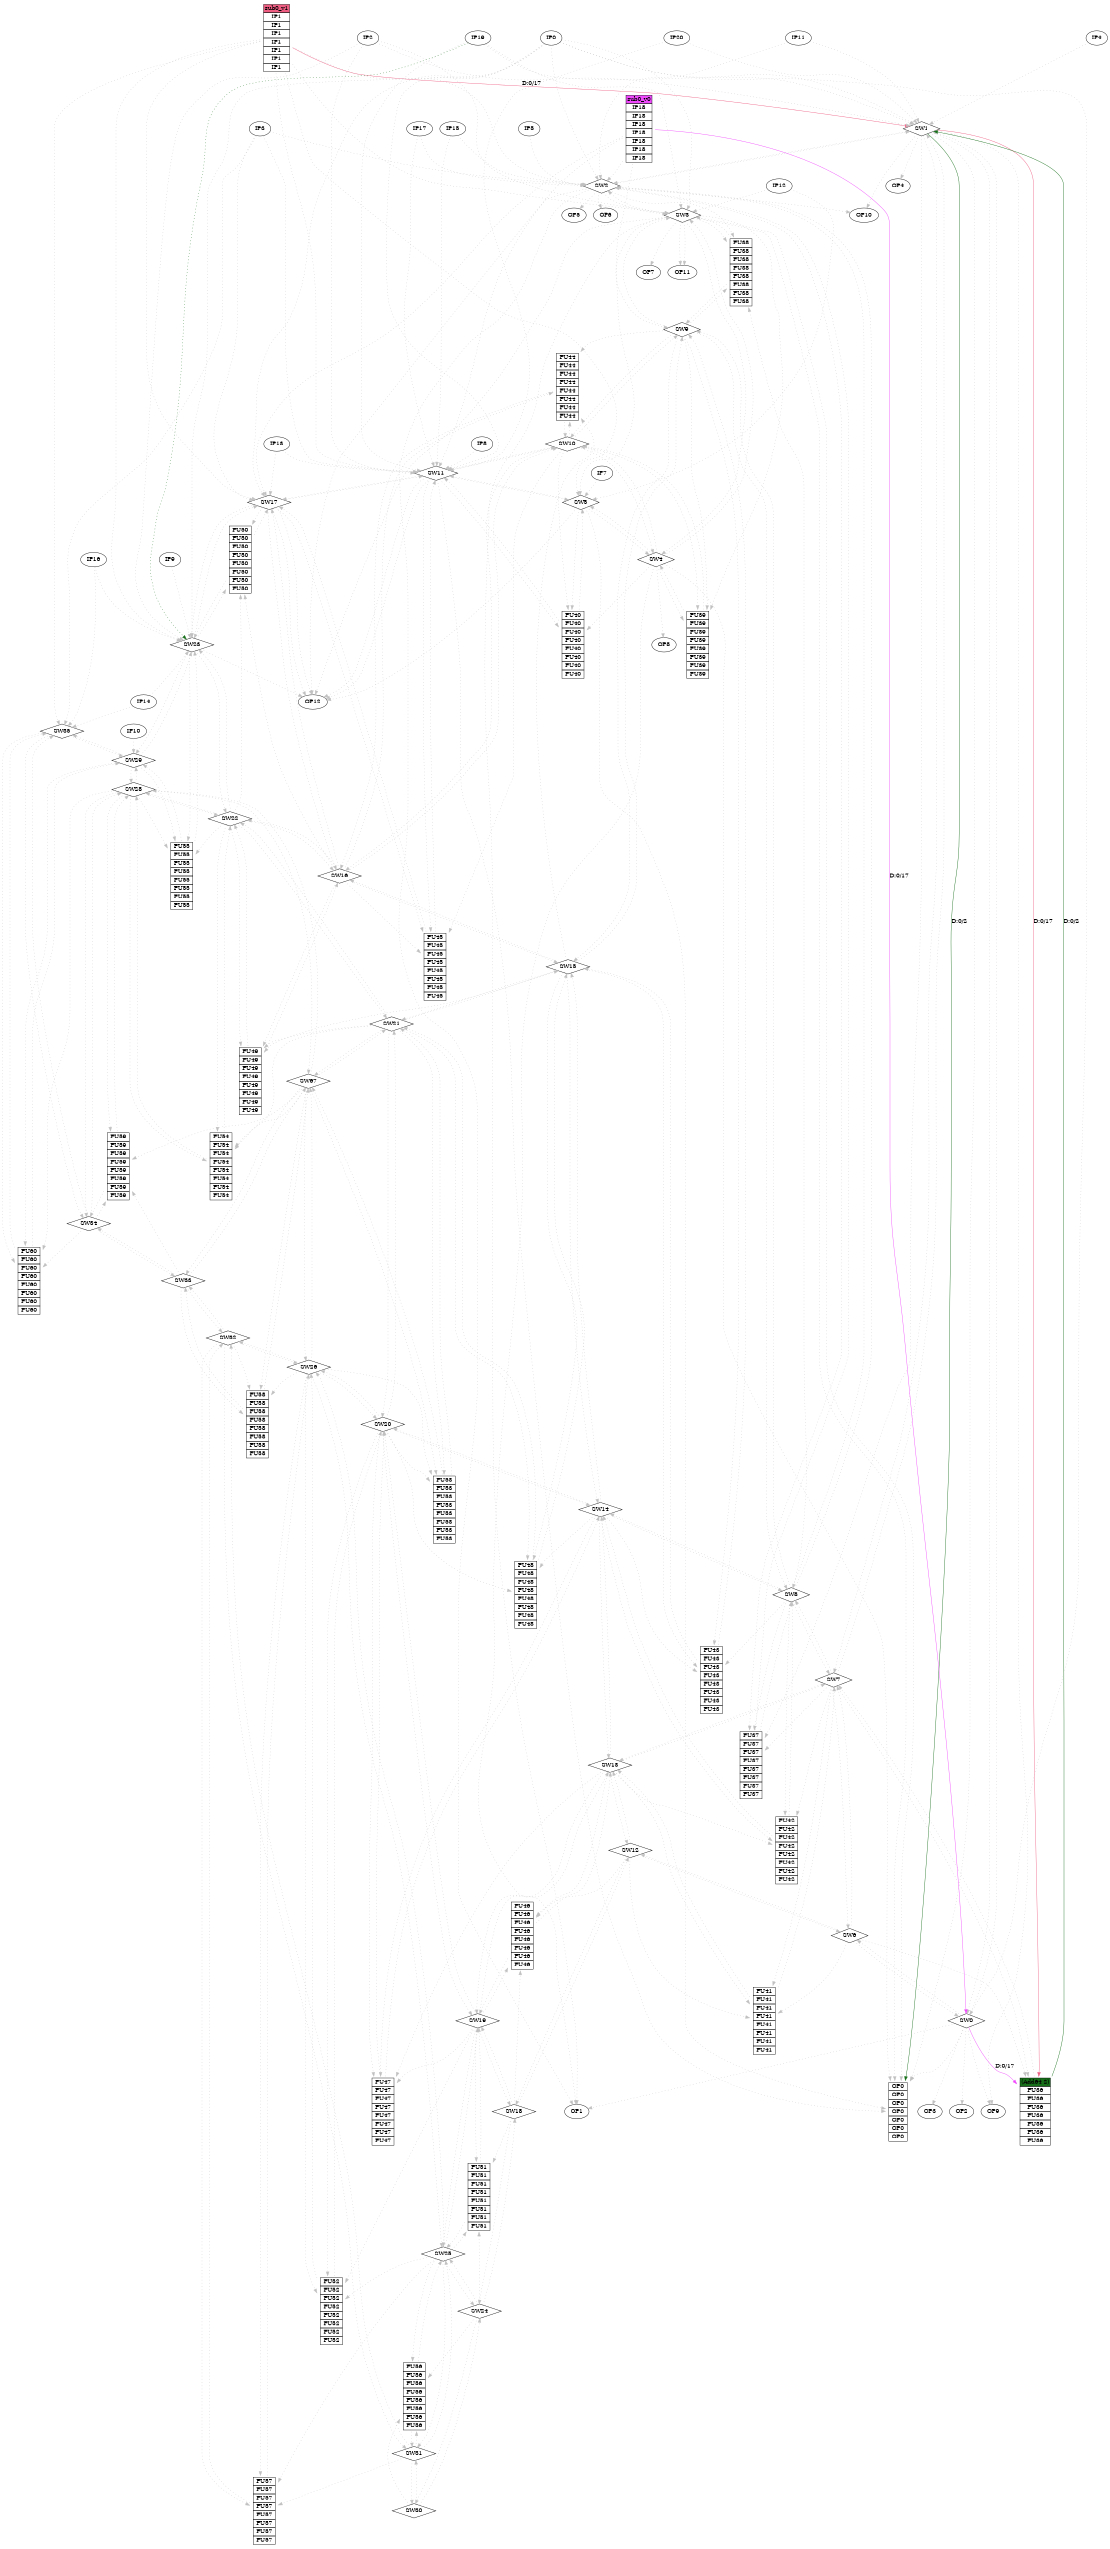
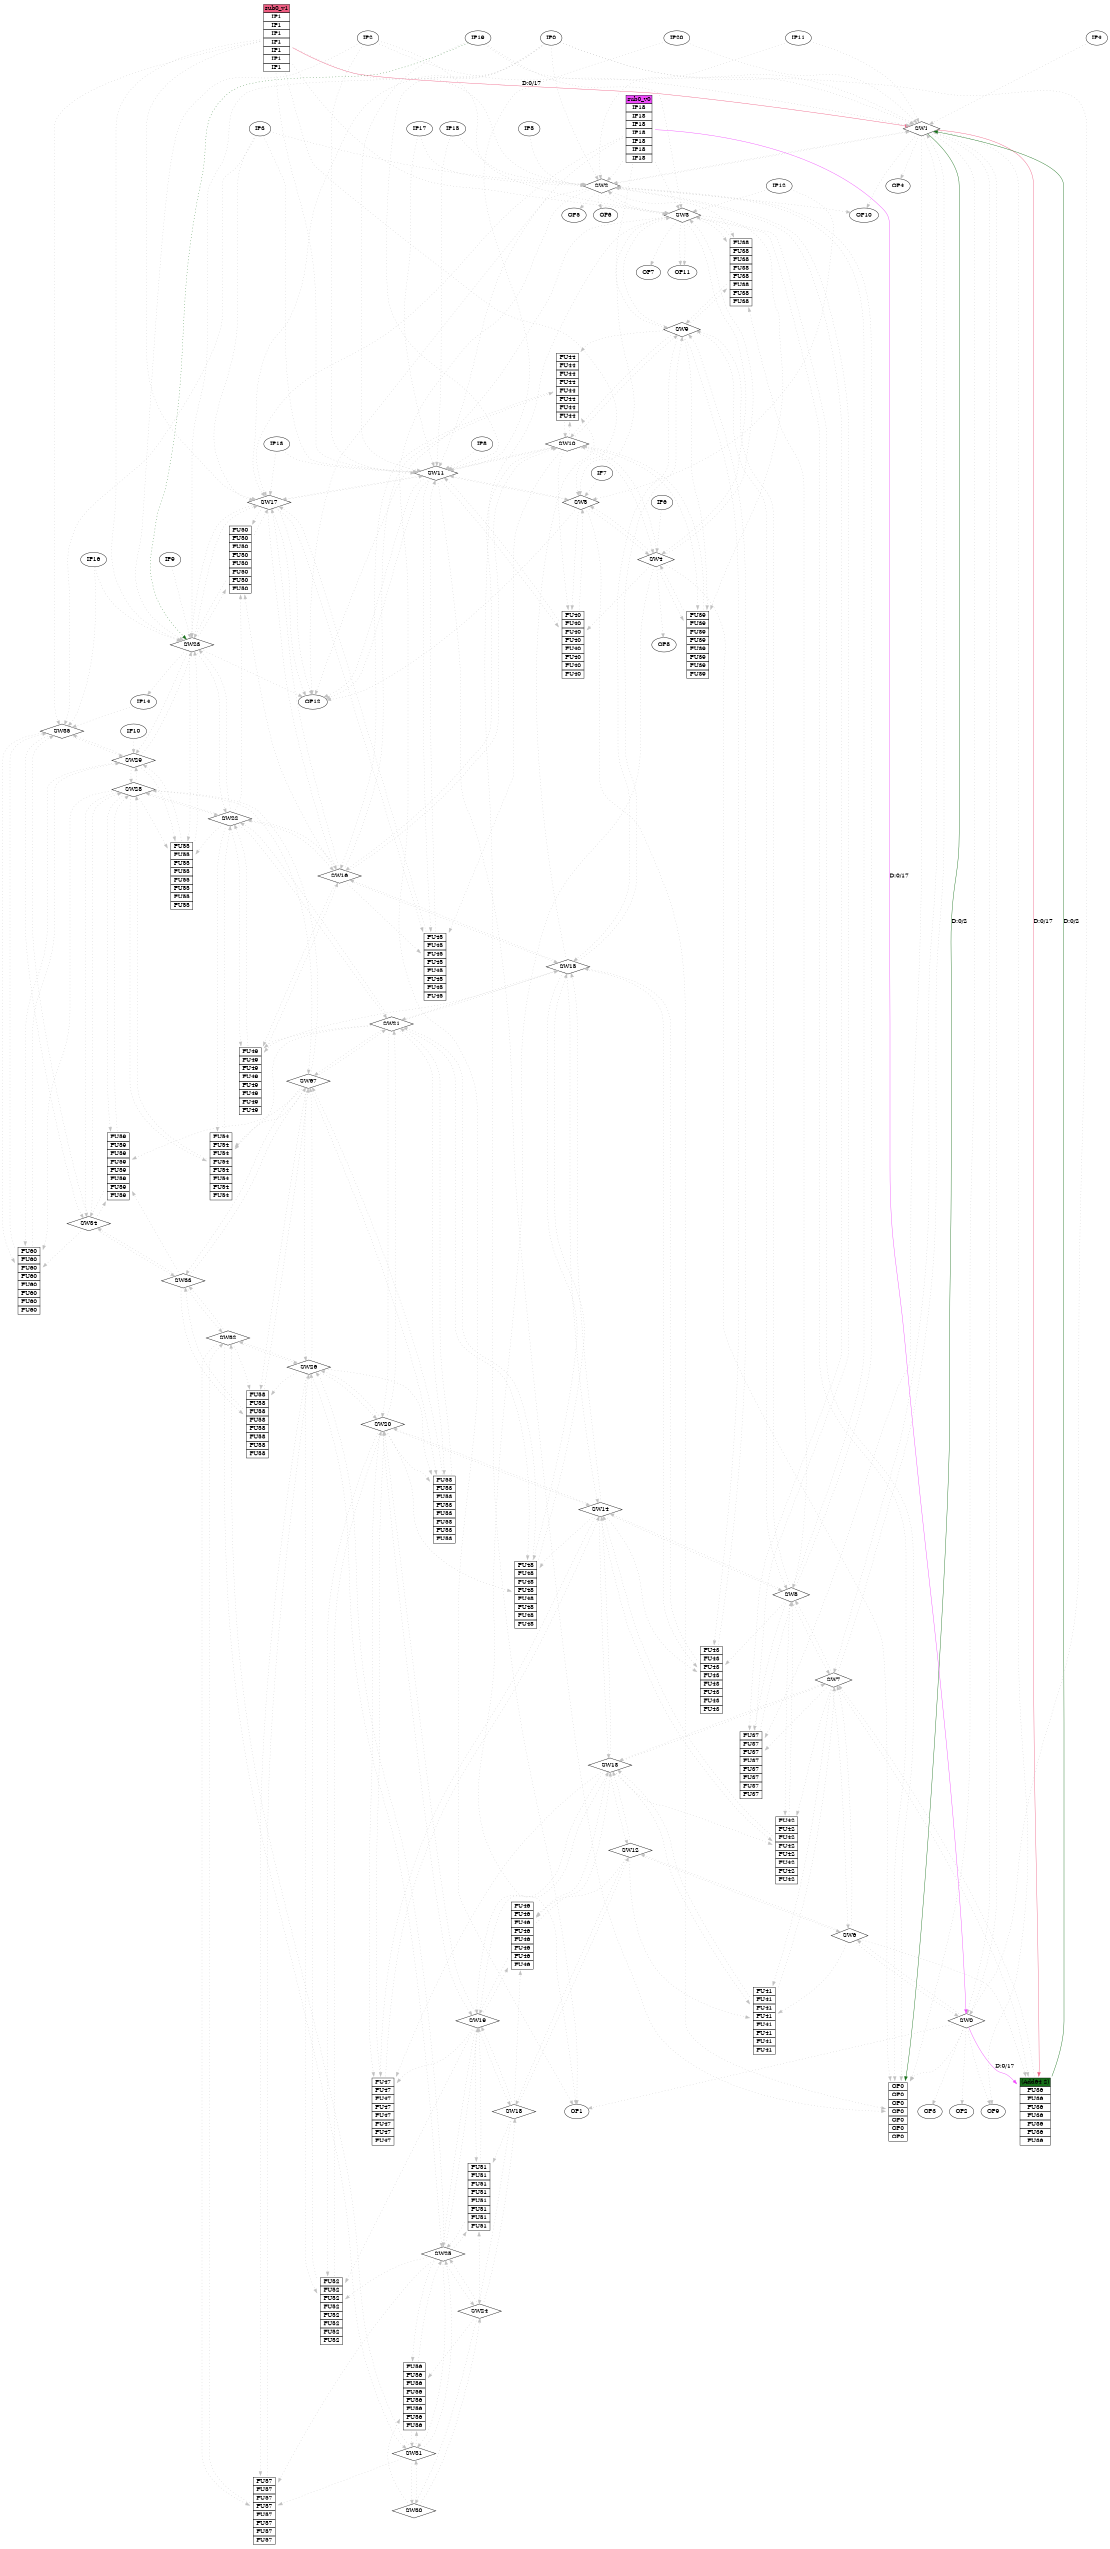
(671, 90) -> (666, 184)
none -> (662, 502)
(169, 675) -> (168, 671)
